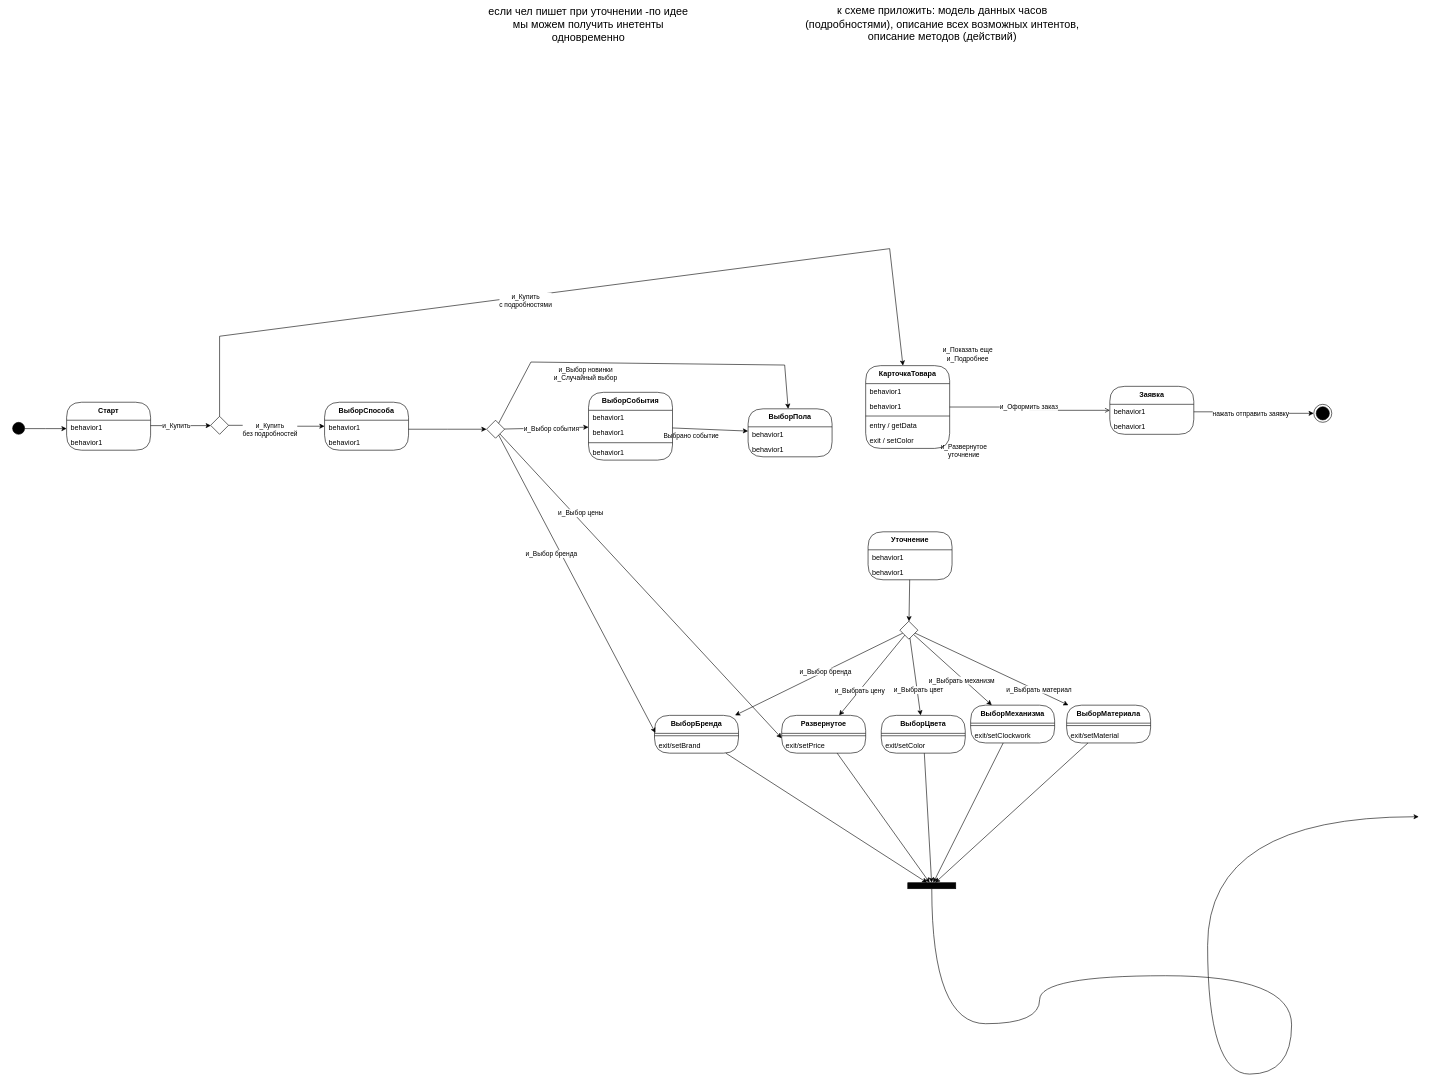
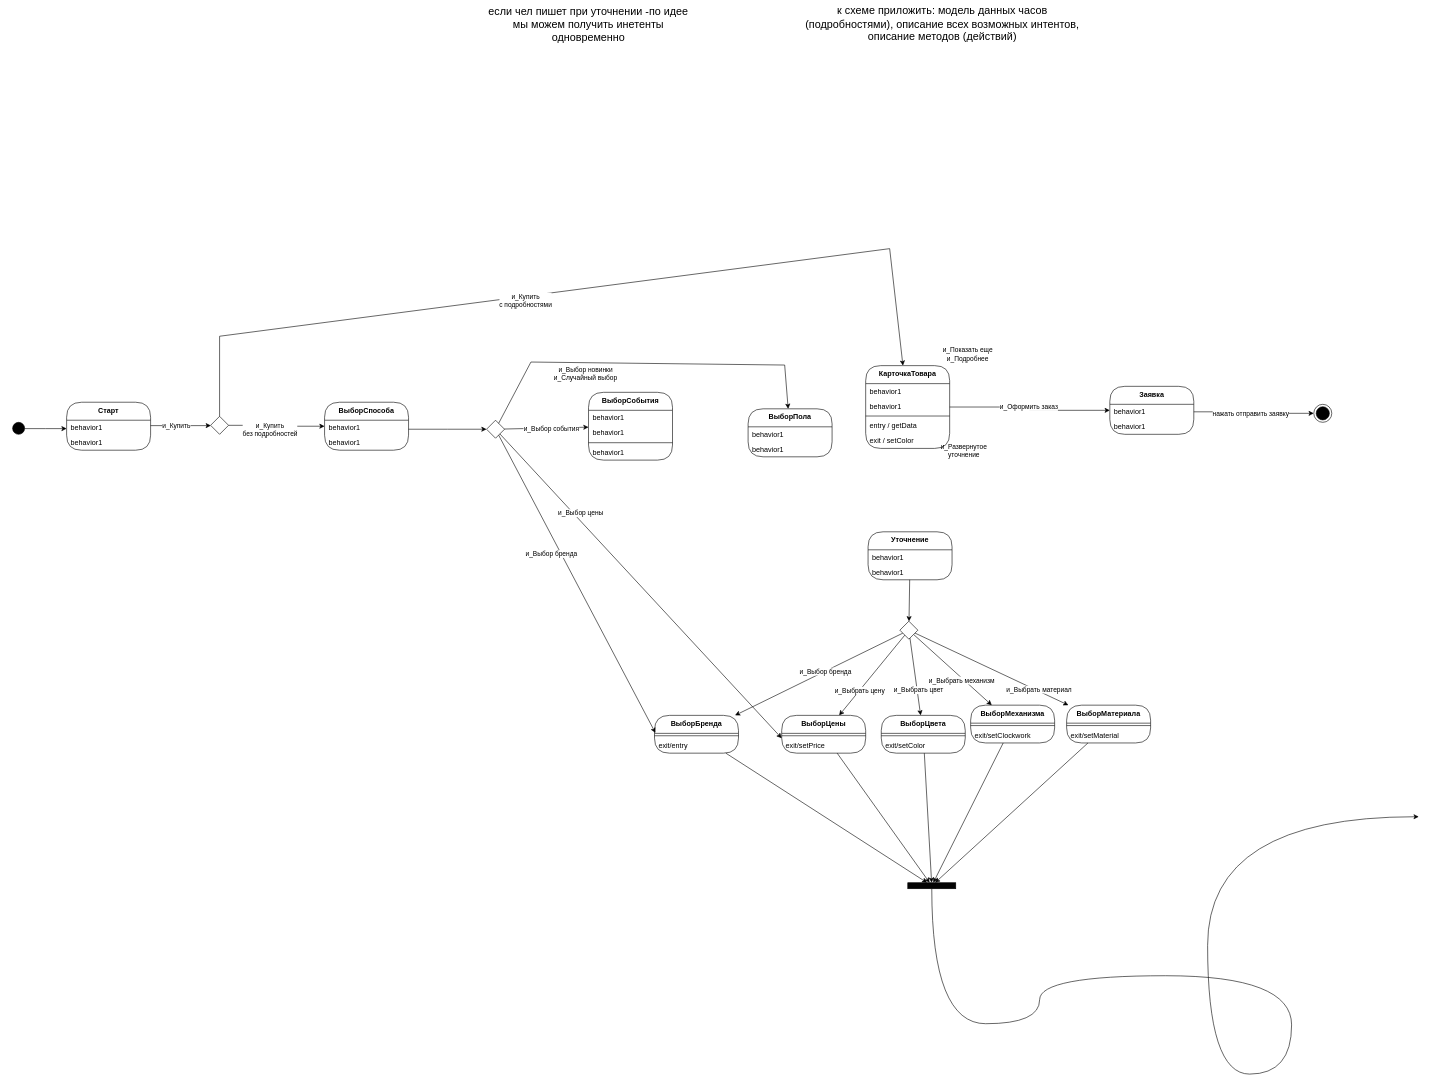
(1105, 410) -> (1104, 410)
(736, 431) -> none
(824, 724) -> (824, 724)
(684, 746) -> (678, 746)
